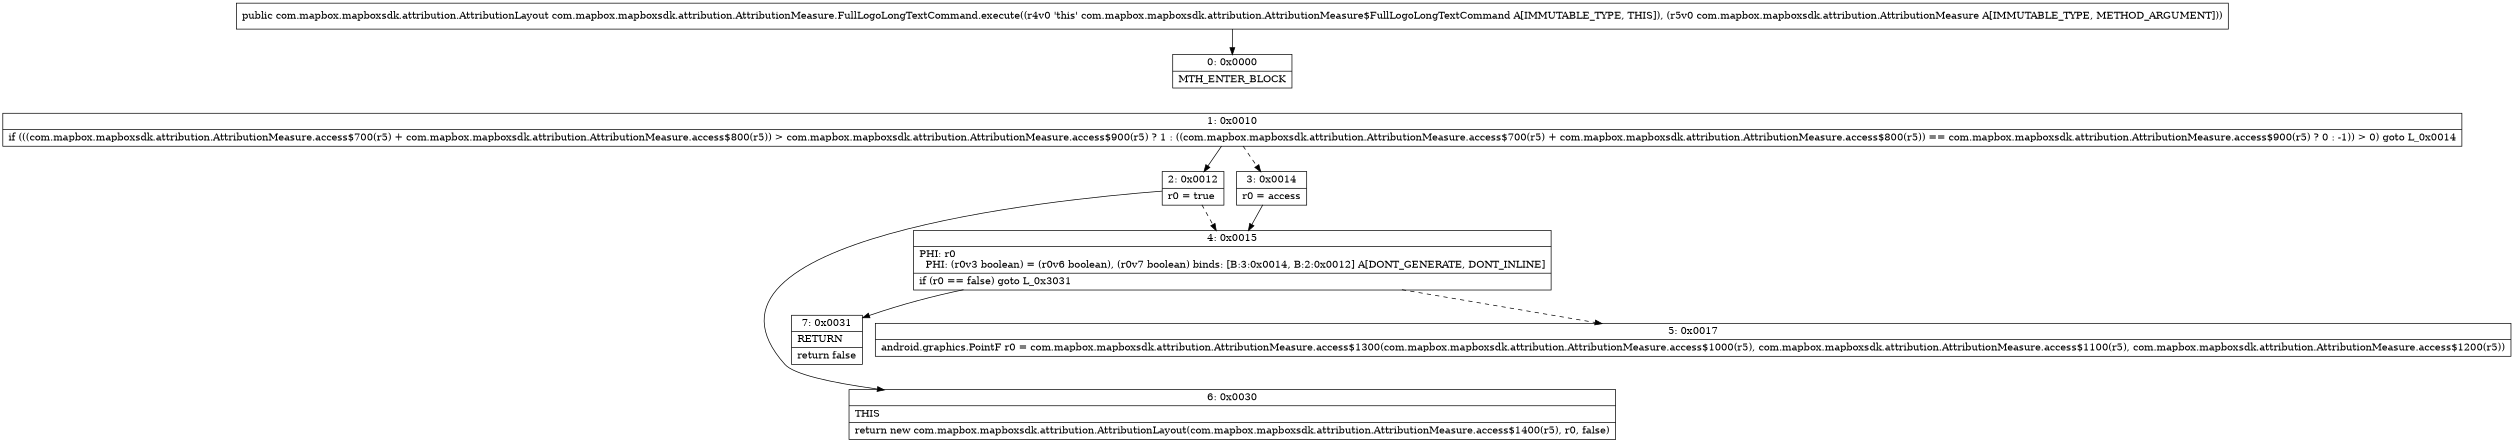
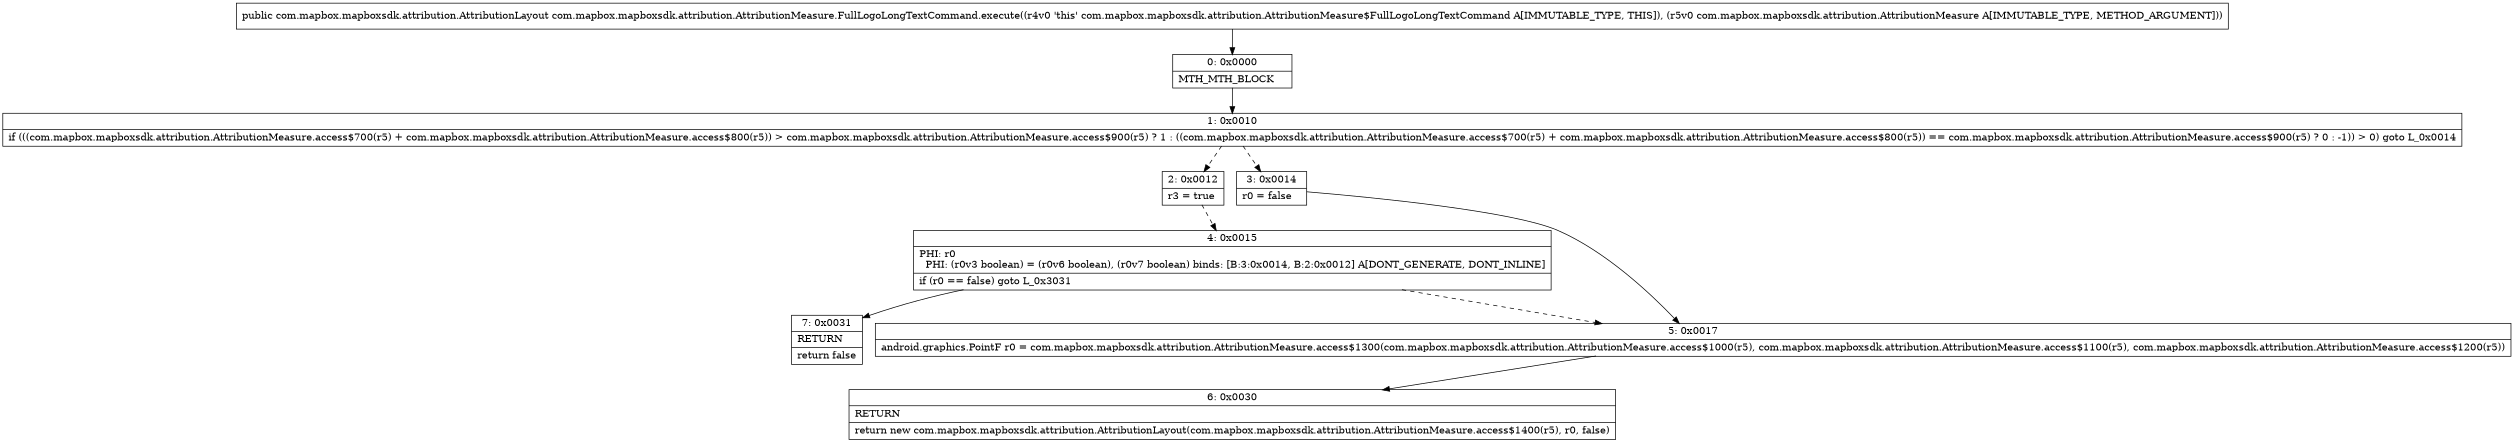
(1232, 79) -> (1226, 79)
none -> (1232, 97)
(1215, 156) -> (1215, 156)
(1191, 196) -> (1191, 196)
(1272, 196) -> (1267, 196)
(1257, 215) -> (1506, 216)
(876, 239) -> (1493, 372)
(868, 414) -> (877, 414)
